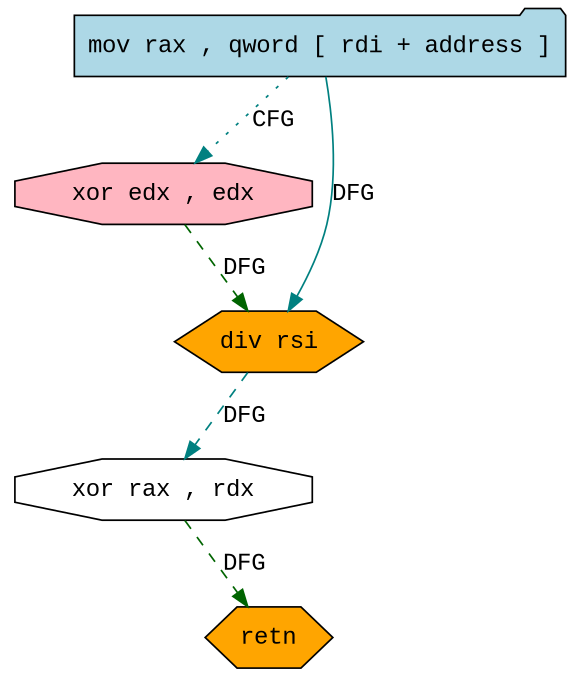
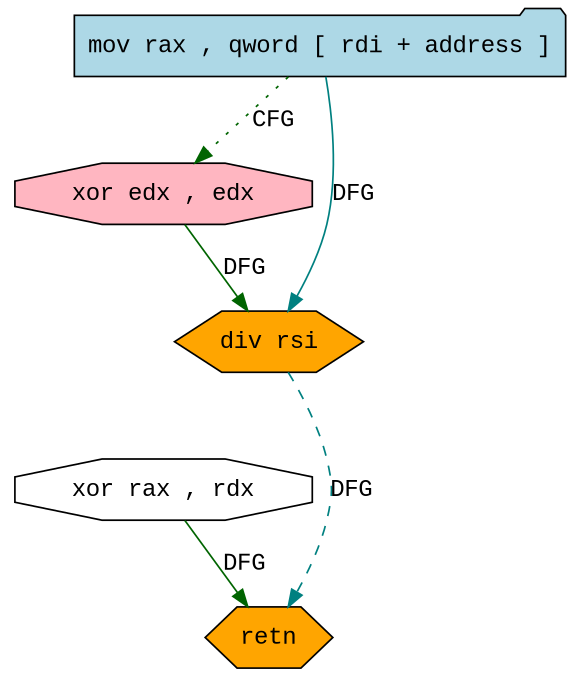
(248, 114) -> (248, 114)
(211, 261) -> (211, 261)
(221, 409) -> (331, 481)
(211, 557) -> (211, 557)
